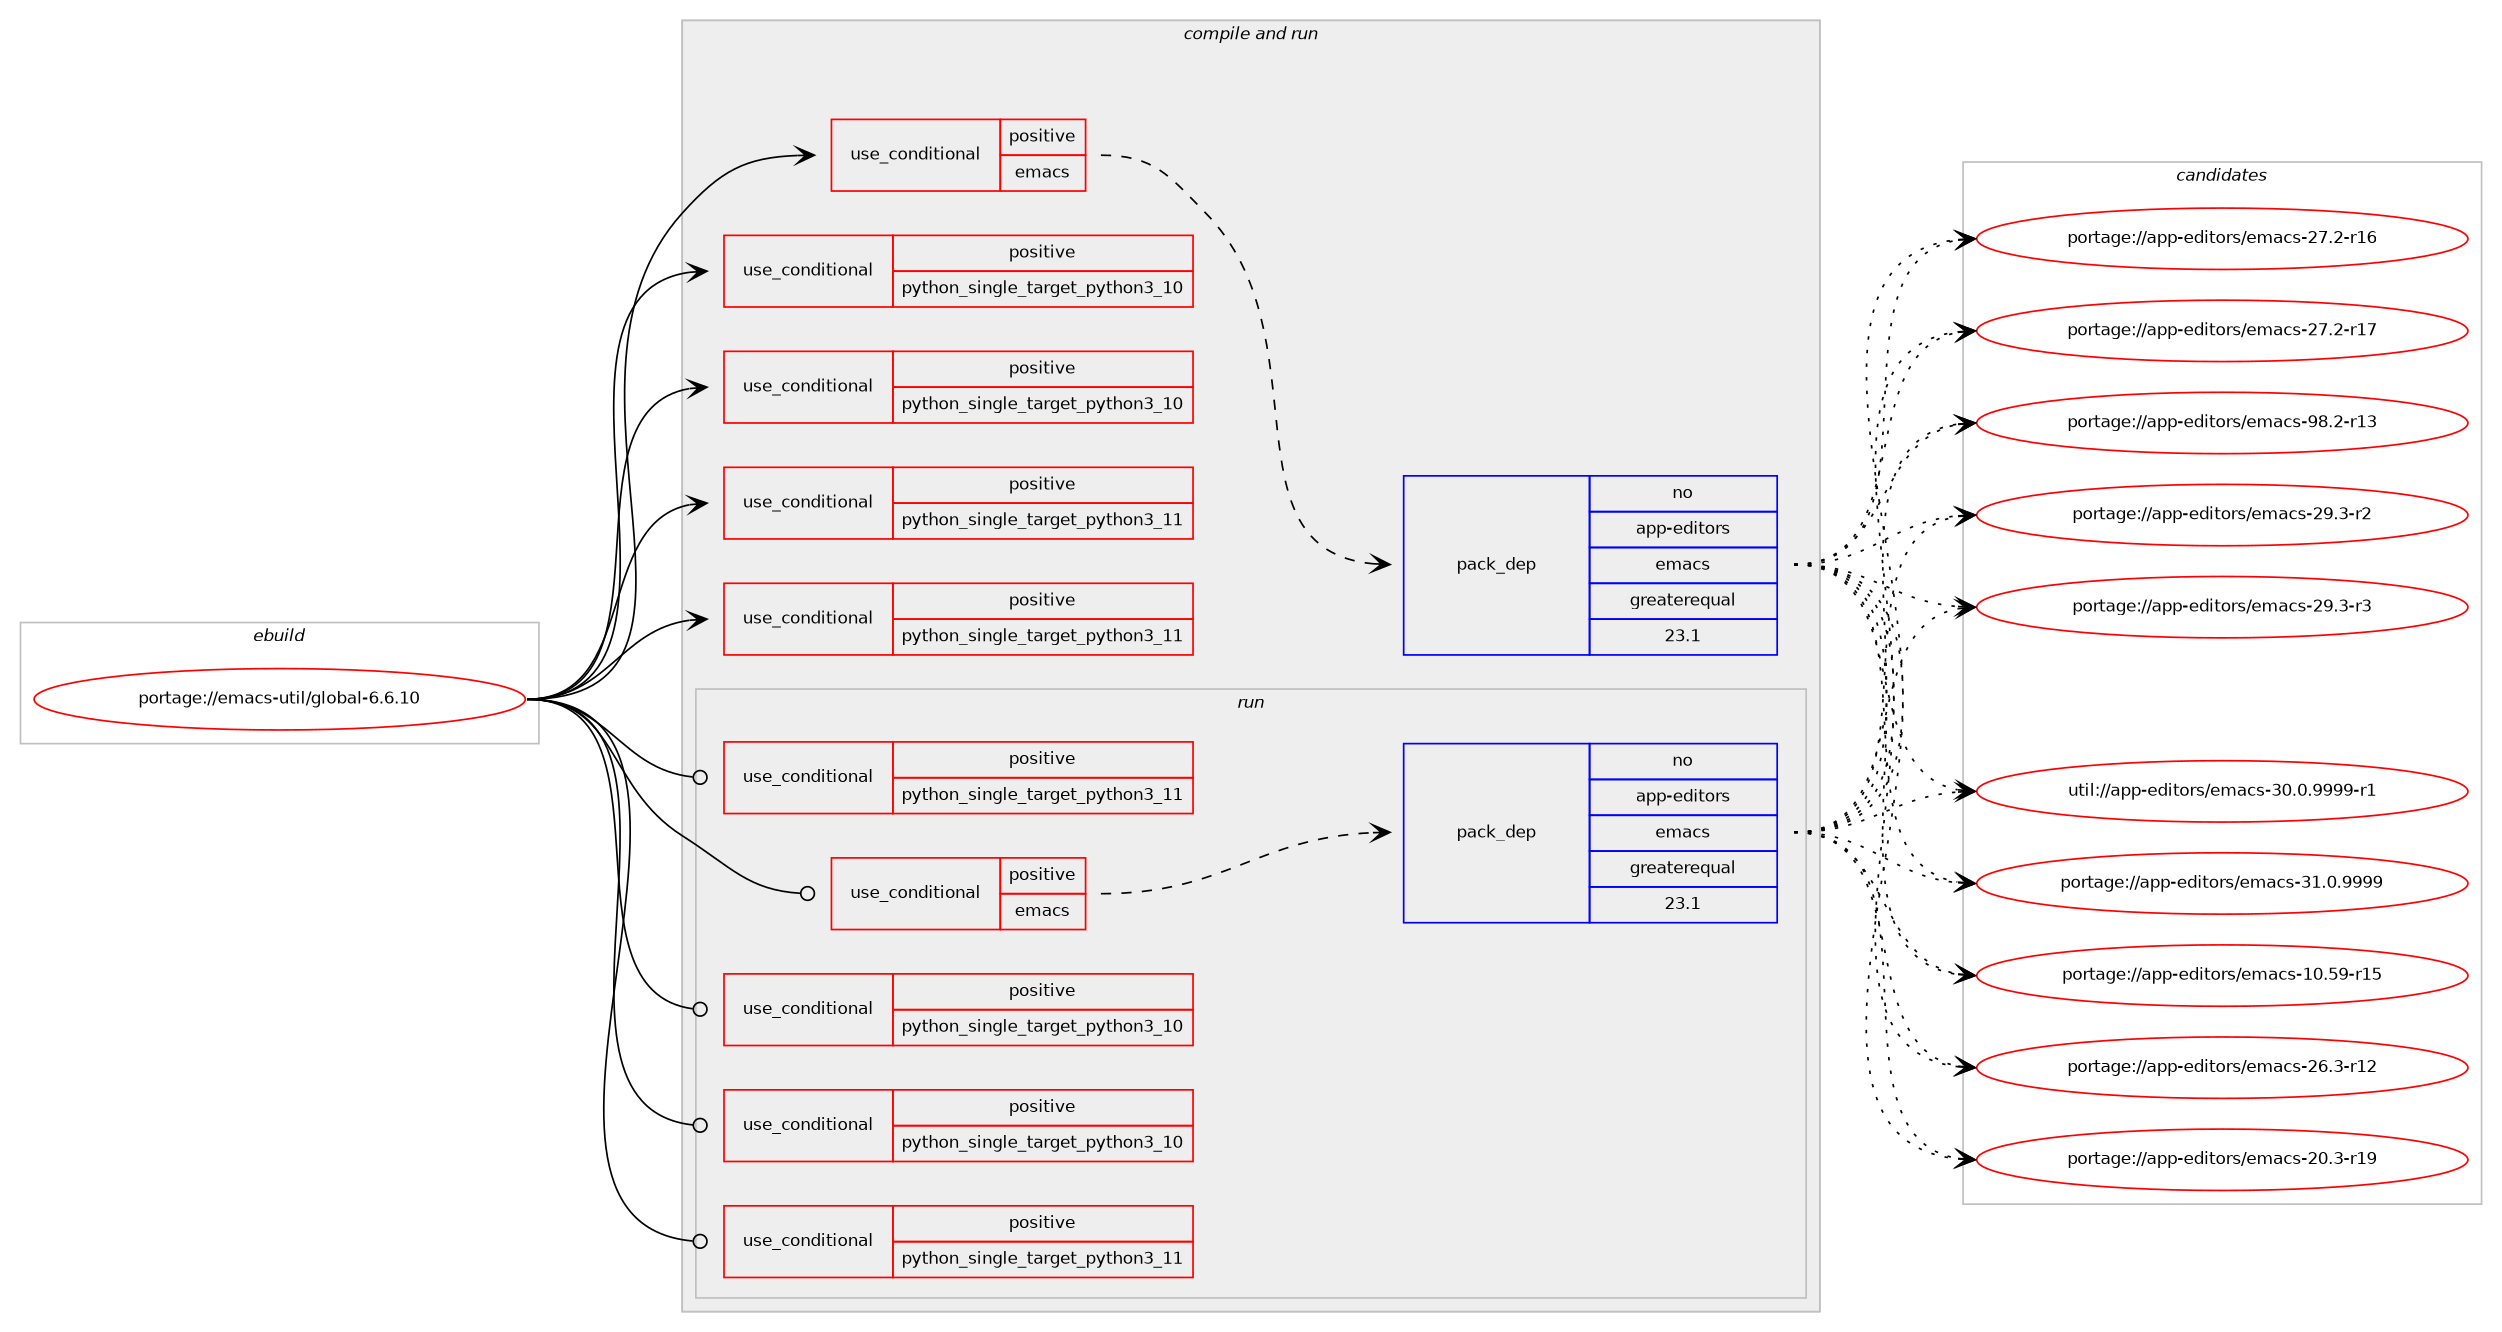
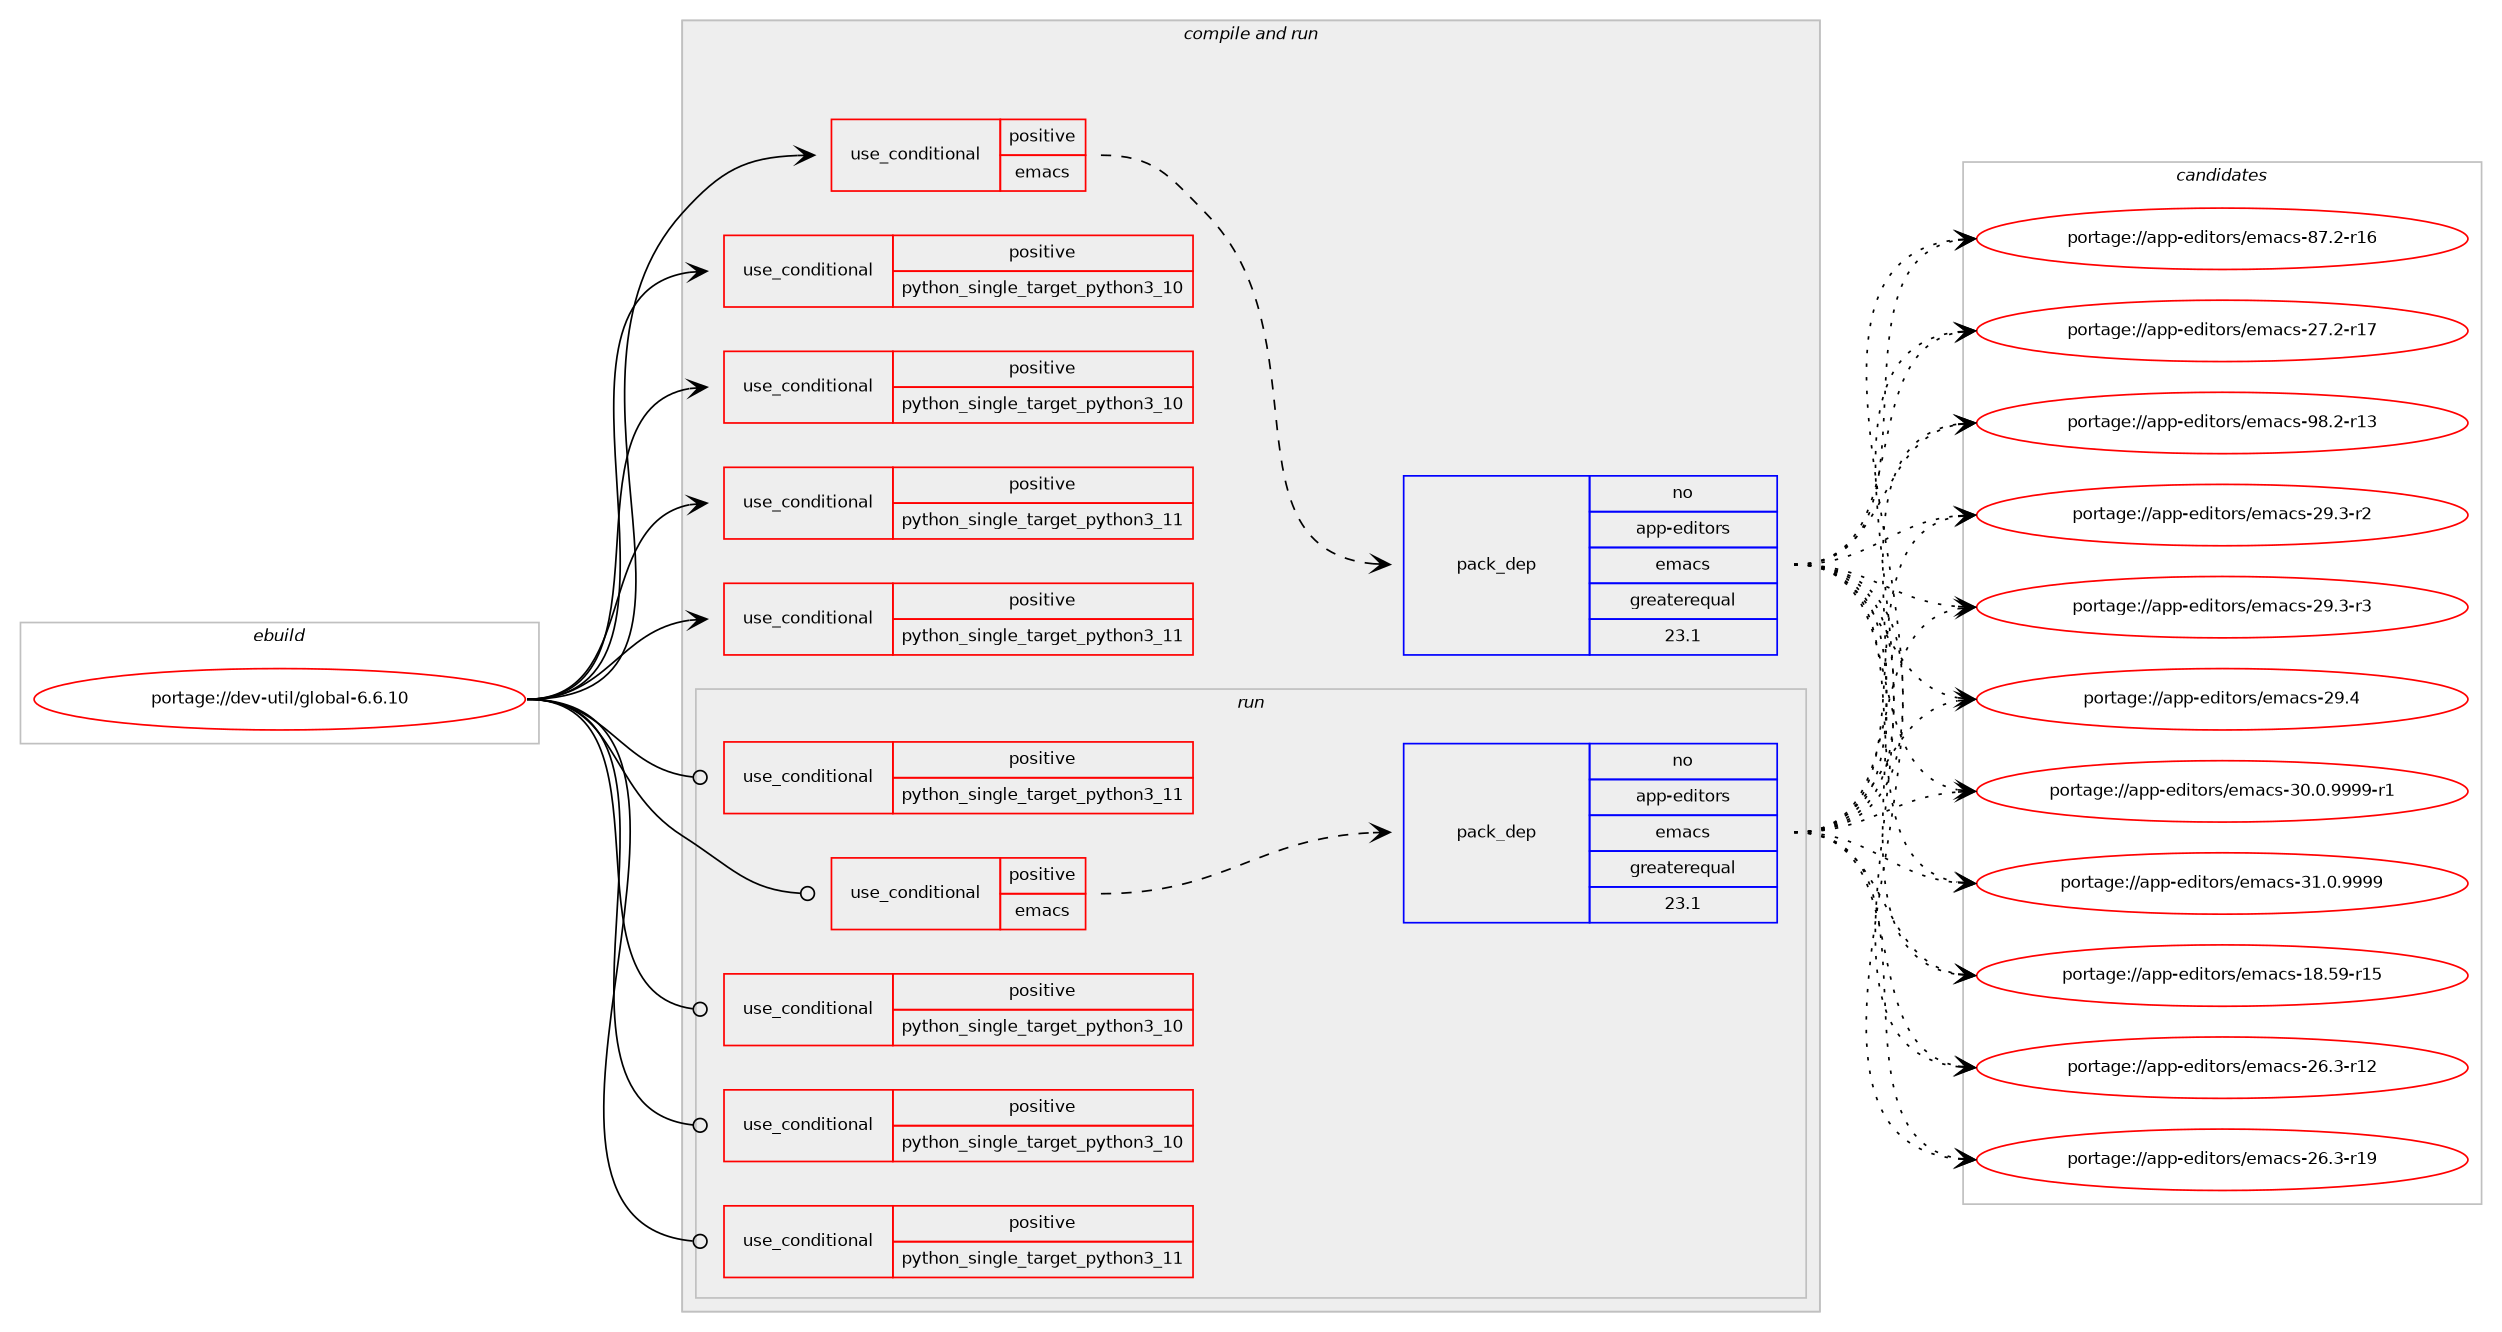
(2222, 239) -> (2222, 239)
(280, 699) -> (280, 699)
none -> (2222, 699)
(2222, 791) -> (2222, 791)
(2222, 976) -> (2222, 976)
(2222, 1160) -> (2222, 1160)
